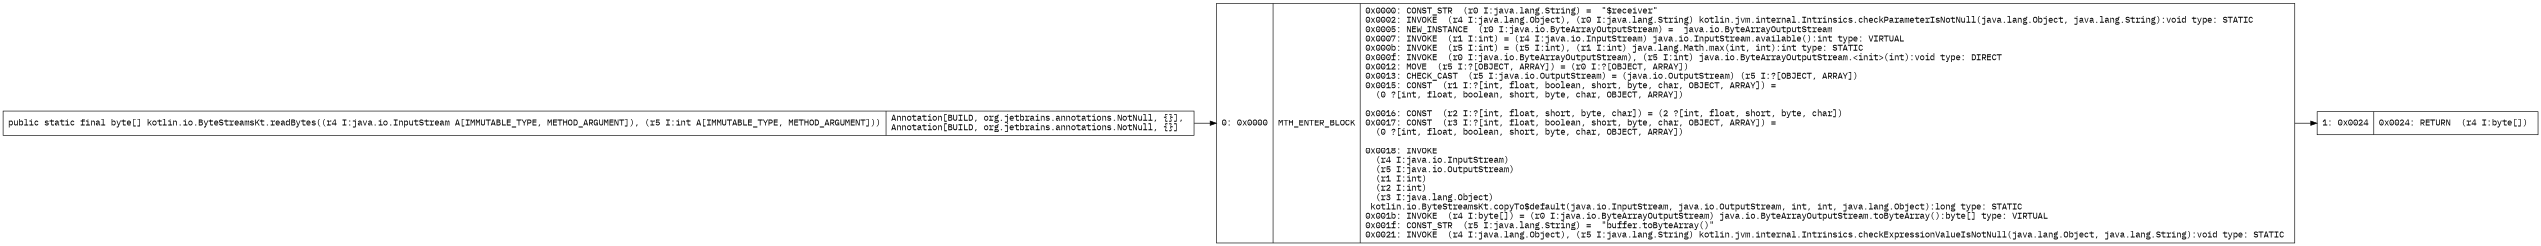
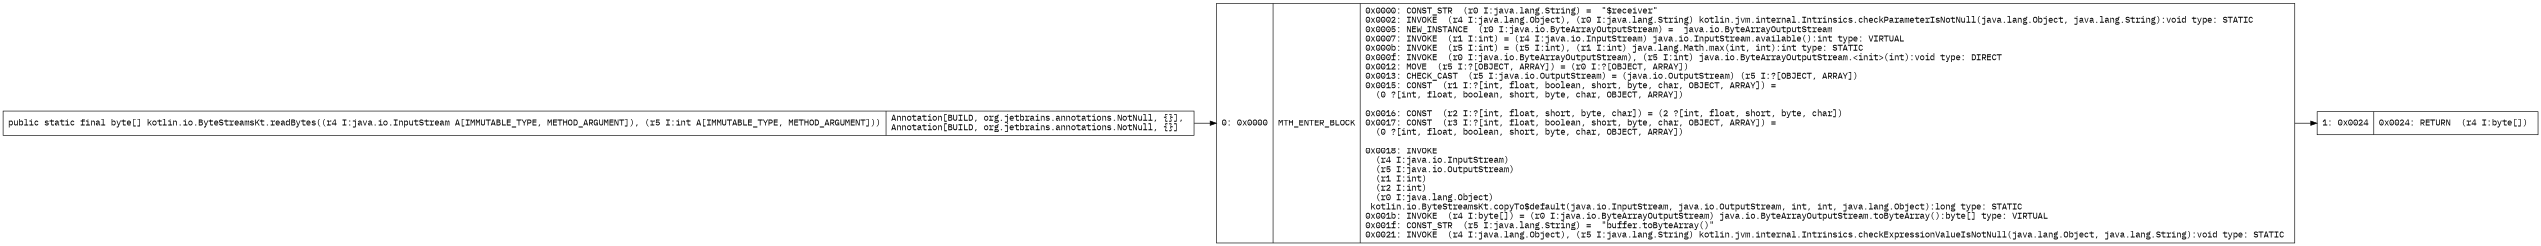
(1430, 198) -> (1430, 198)
